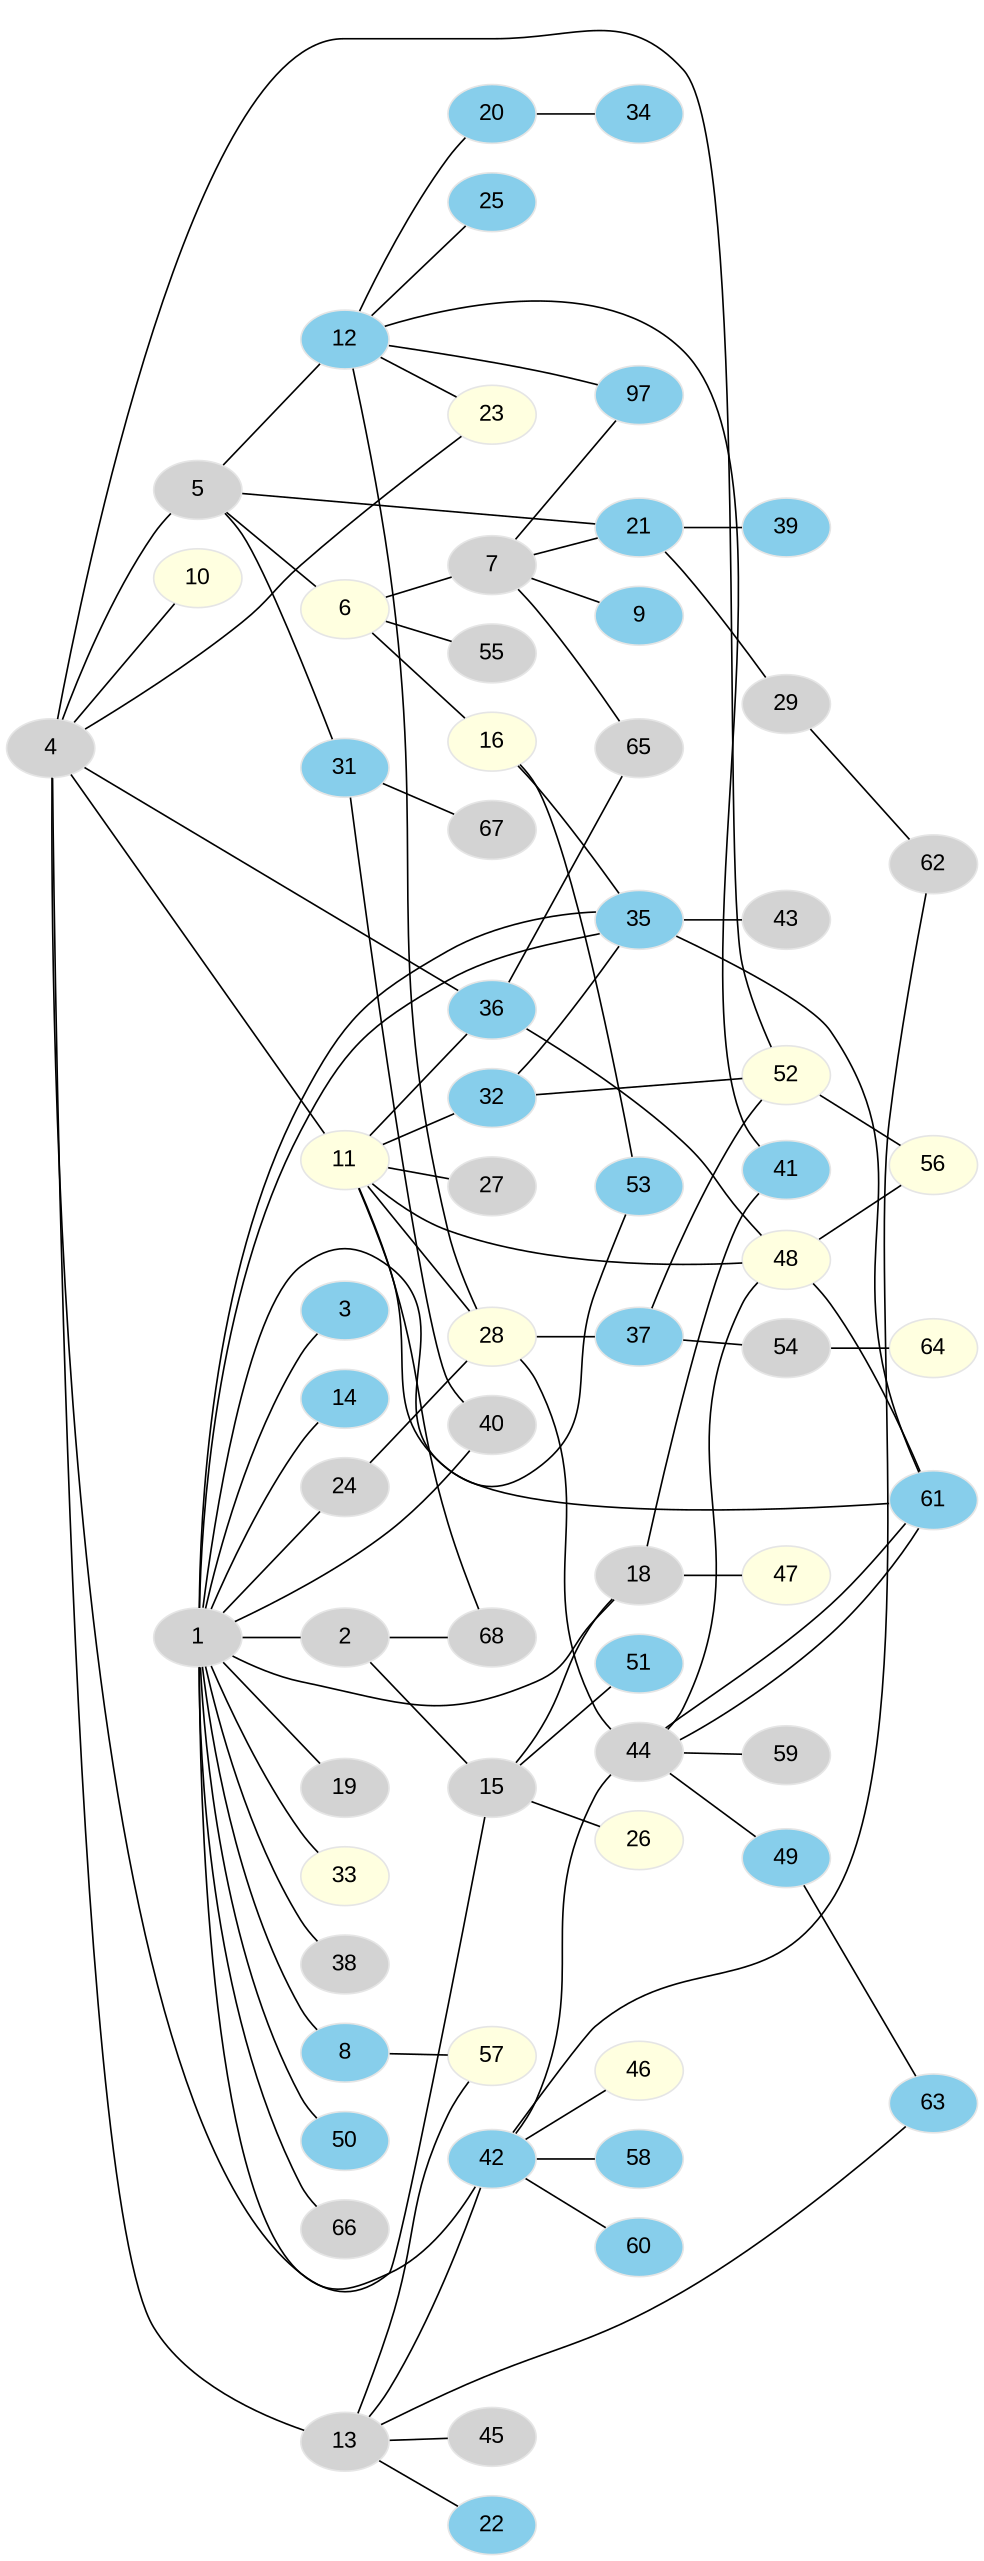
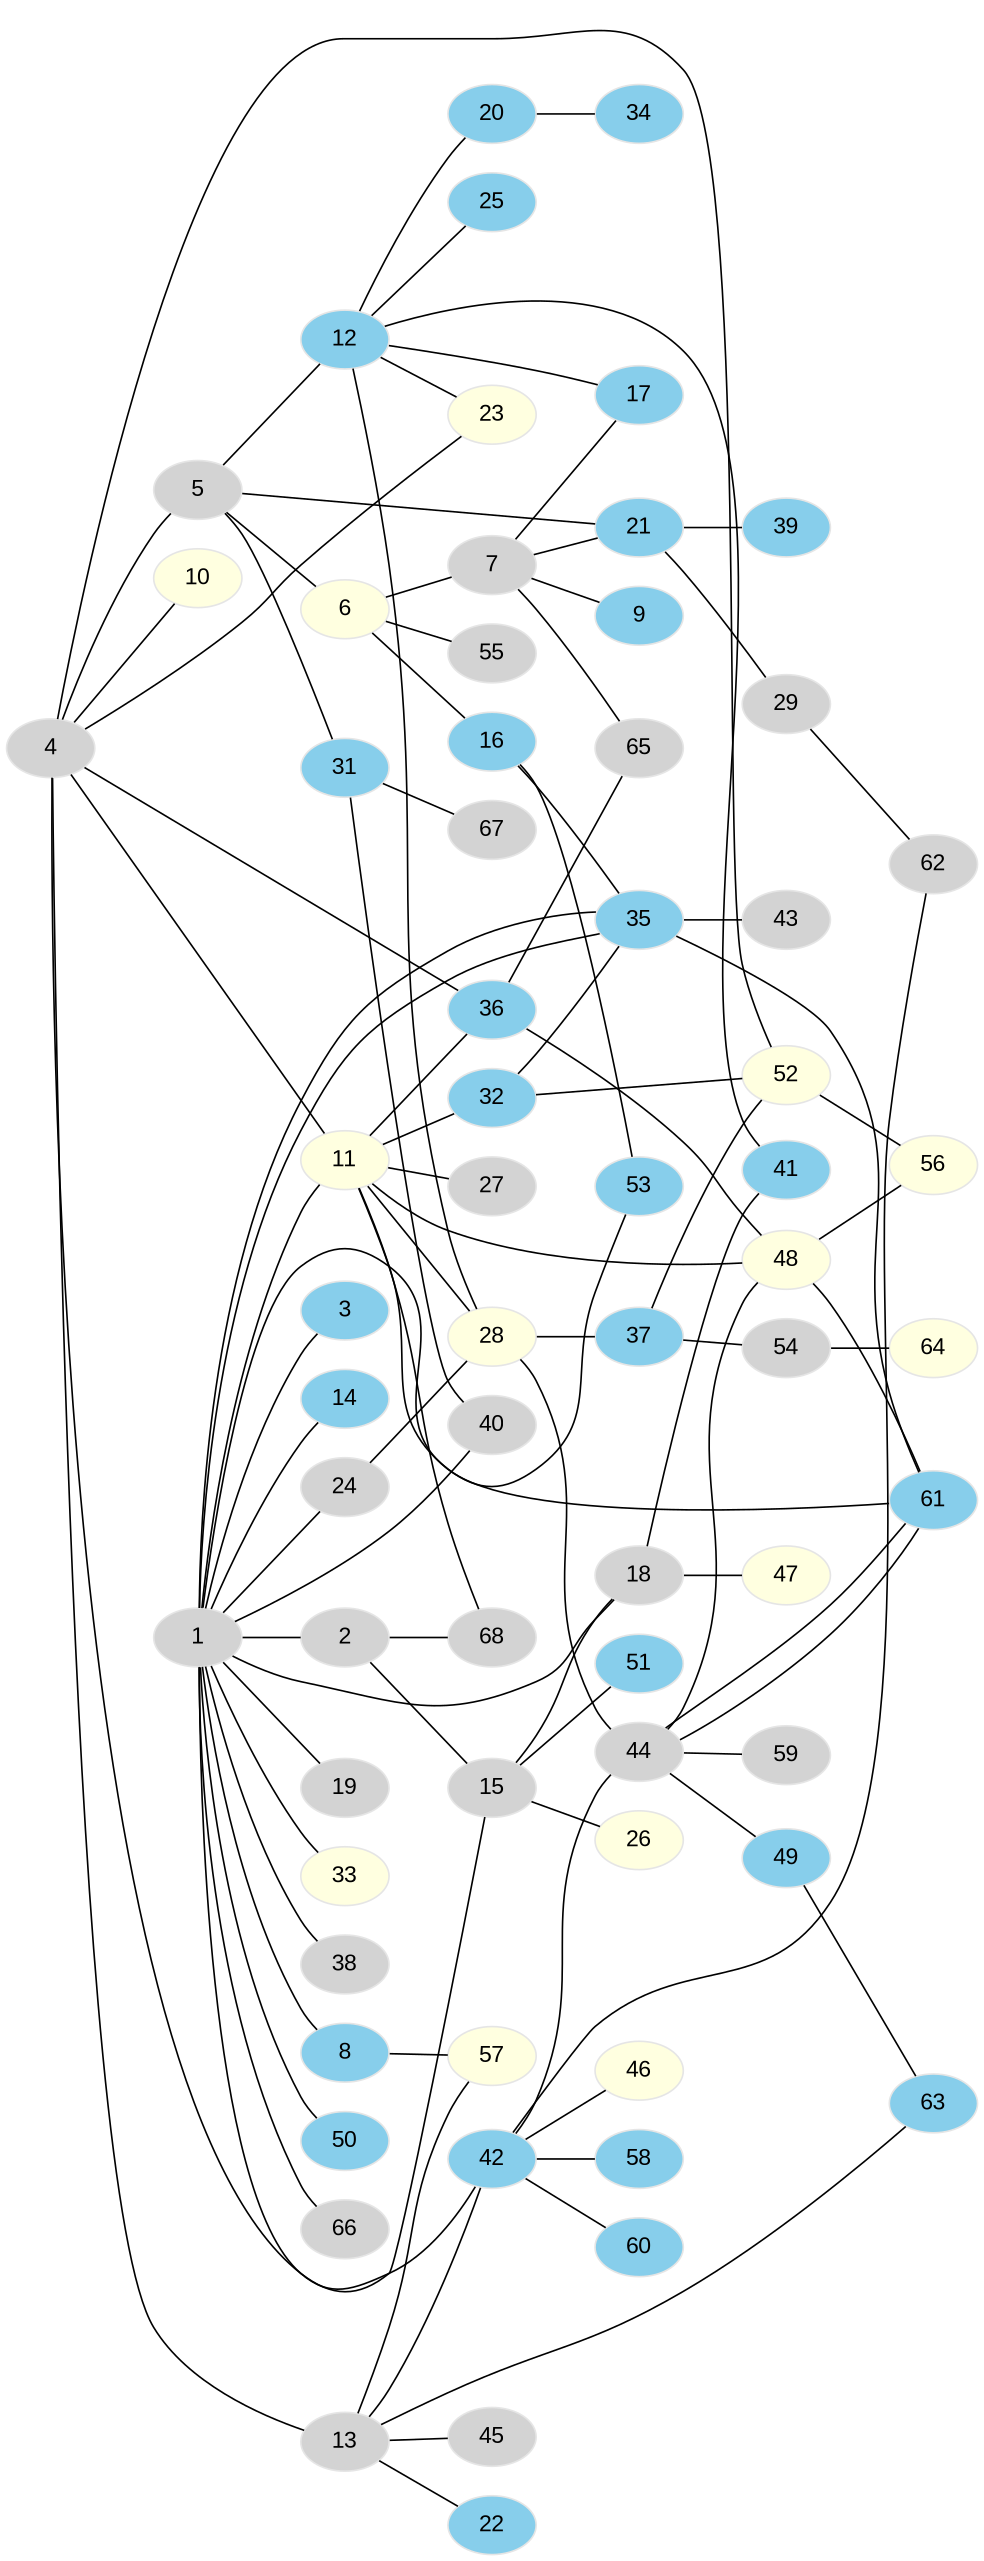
(639, 395) -> (639, 395)
(492, 742) -> (492, 742)
none -> (267, 1294)
